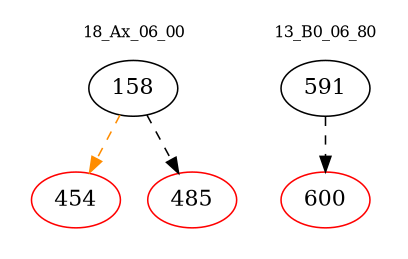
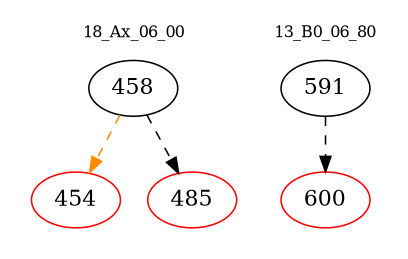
(133, 88) -> (133, 88)
